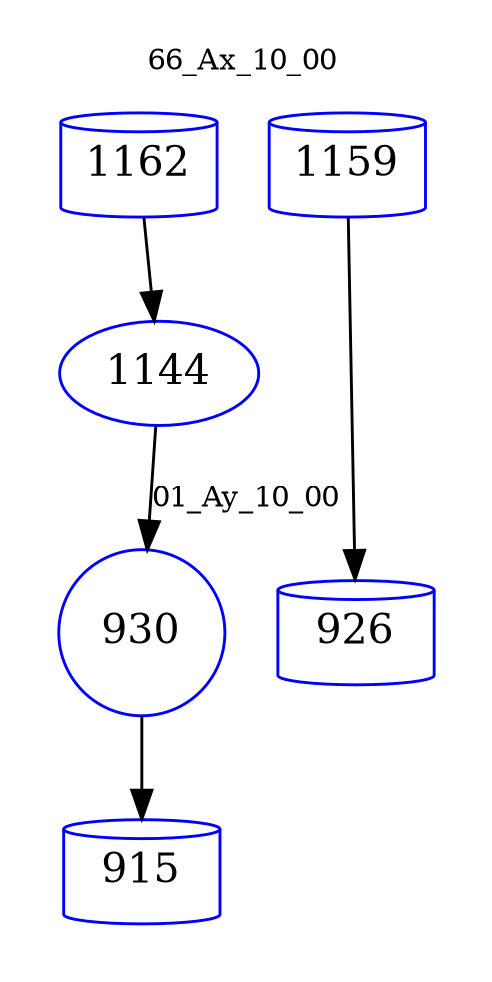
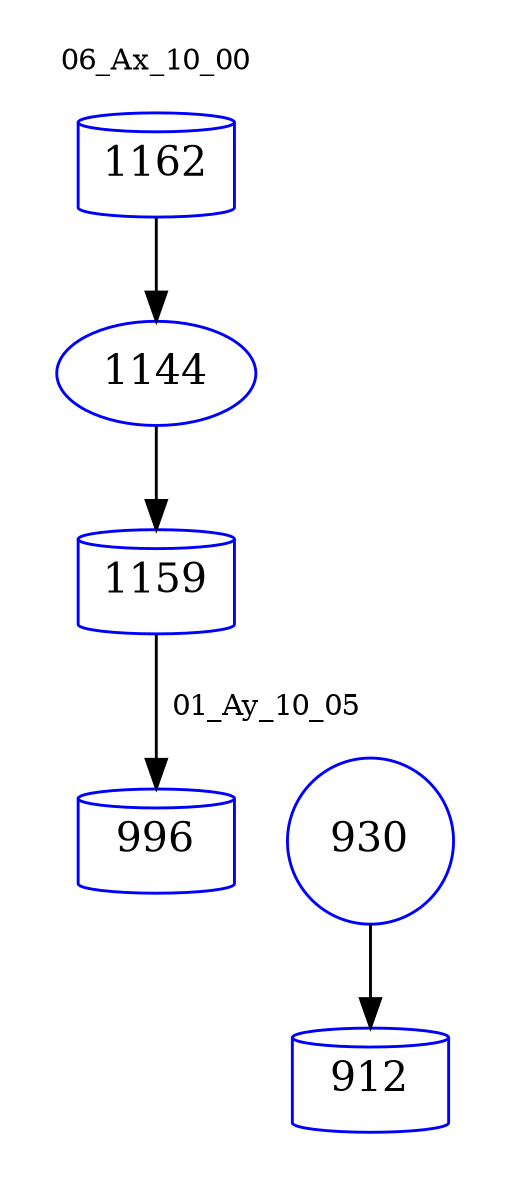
(243, 62) -> (156, 62)
(151, 490) -> (156, 463)
(246, 499) -> (266, 708)
(356, 633) -> (156, 841)
(142, 872) -> (370, 1080)
